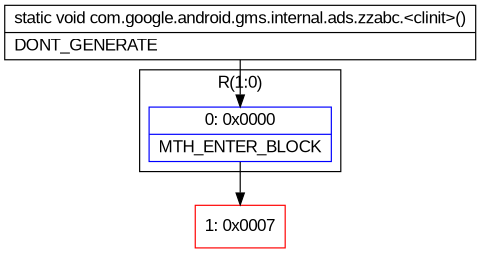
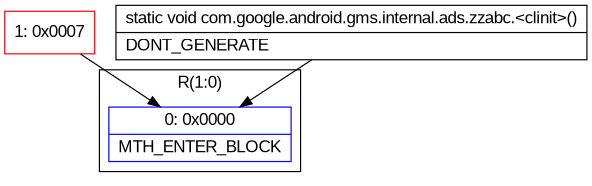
(240, 179) -> (115, 77)
